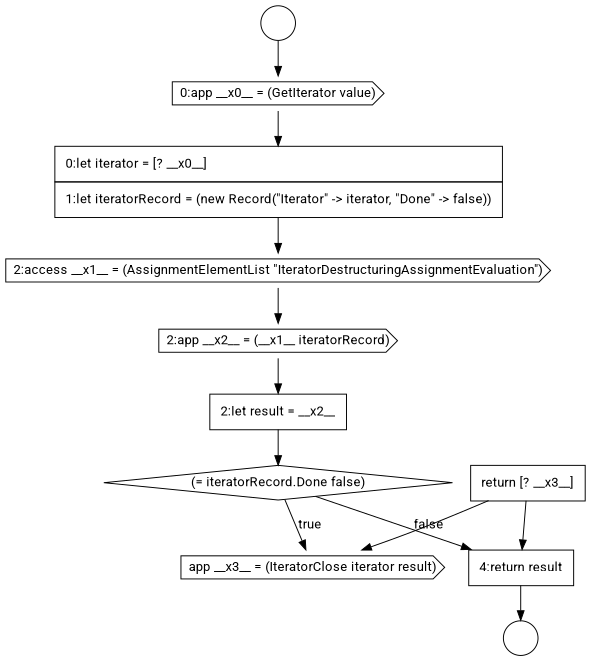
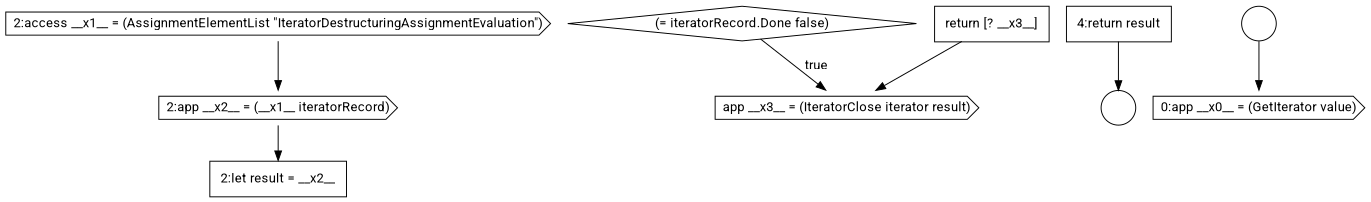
(278, 182) -> none
(278, 443) -> none
(524, 520) -> none
(389, 521) -> none
